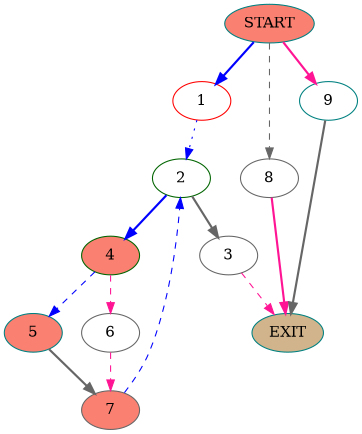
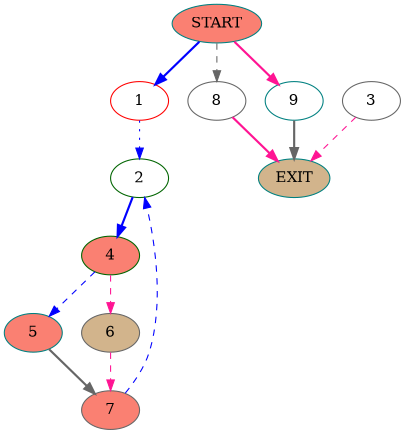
(202, 212) -> none
(111, 333) -> (111, 333)
